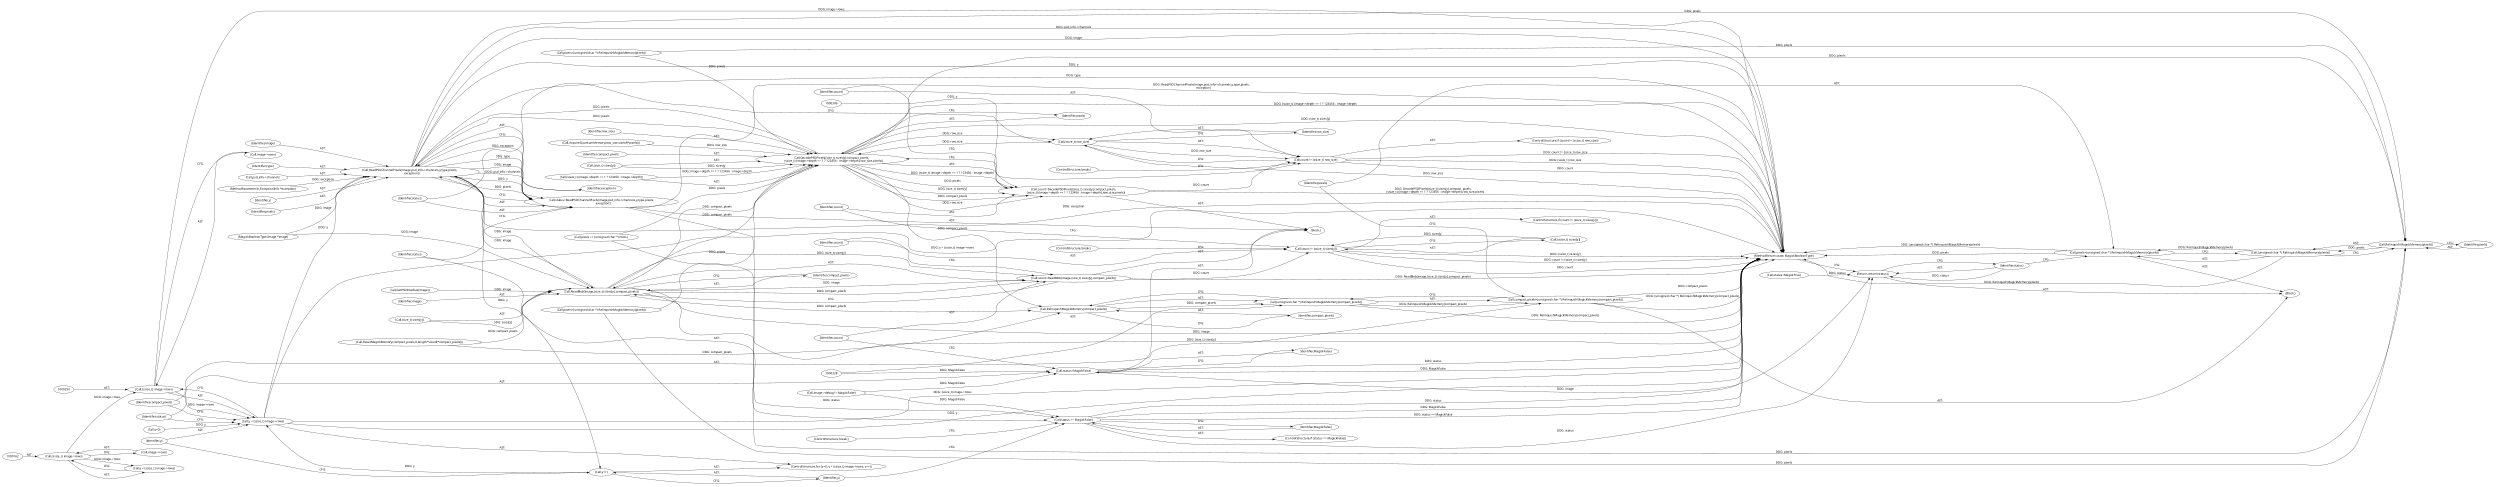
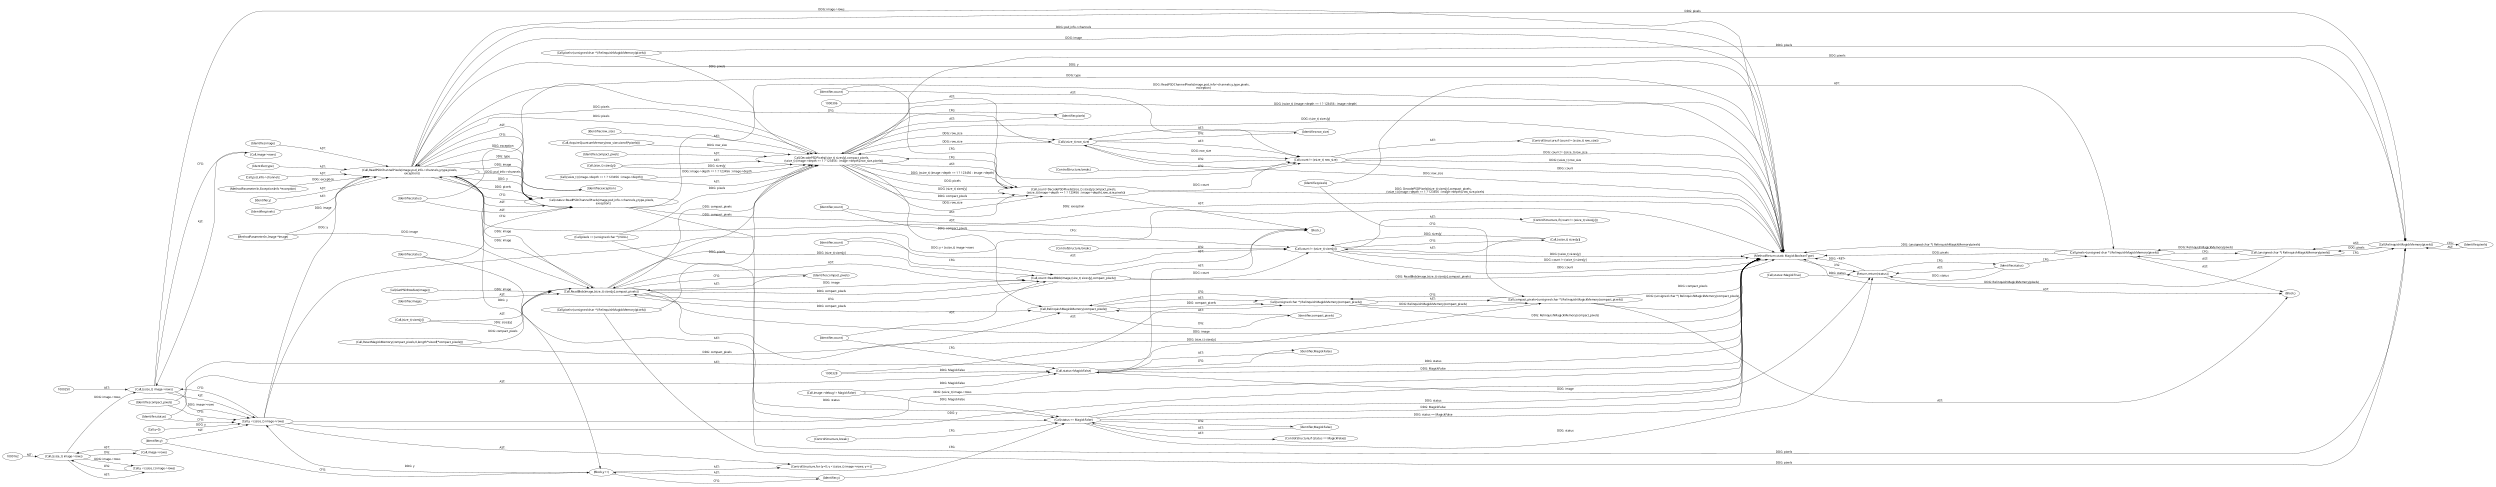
(953, 97) -> (953, 97)
(263, 237) -> (263, 237)
none -> (1842, 263)
(601, 472) -> (601, 472)
